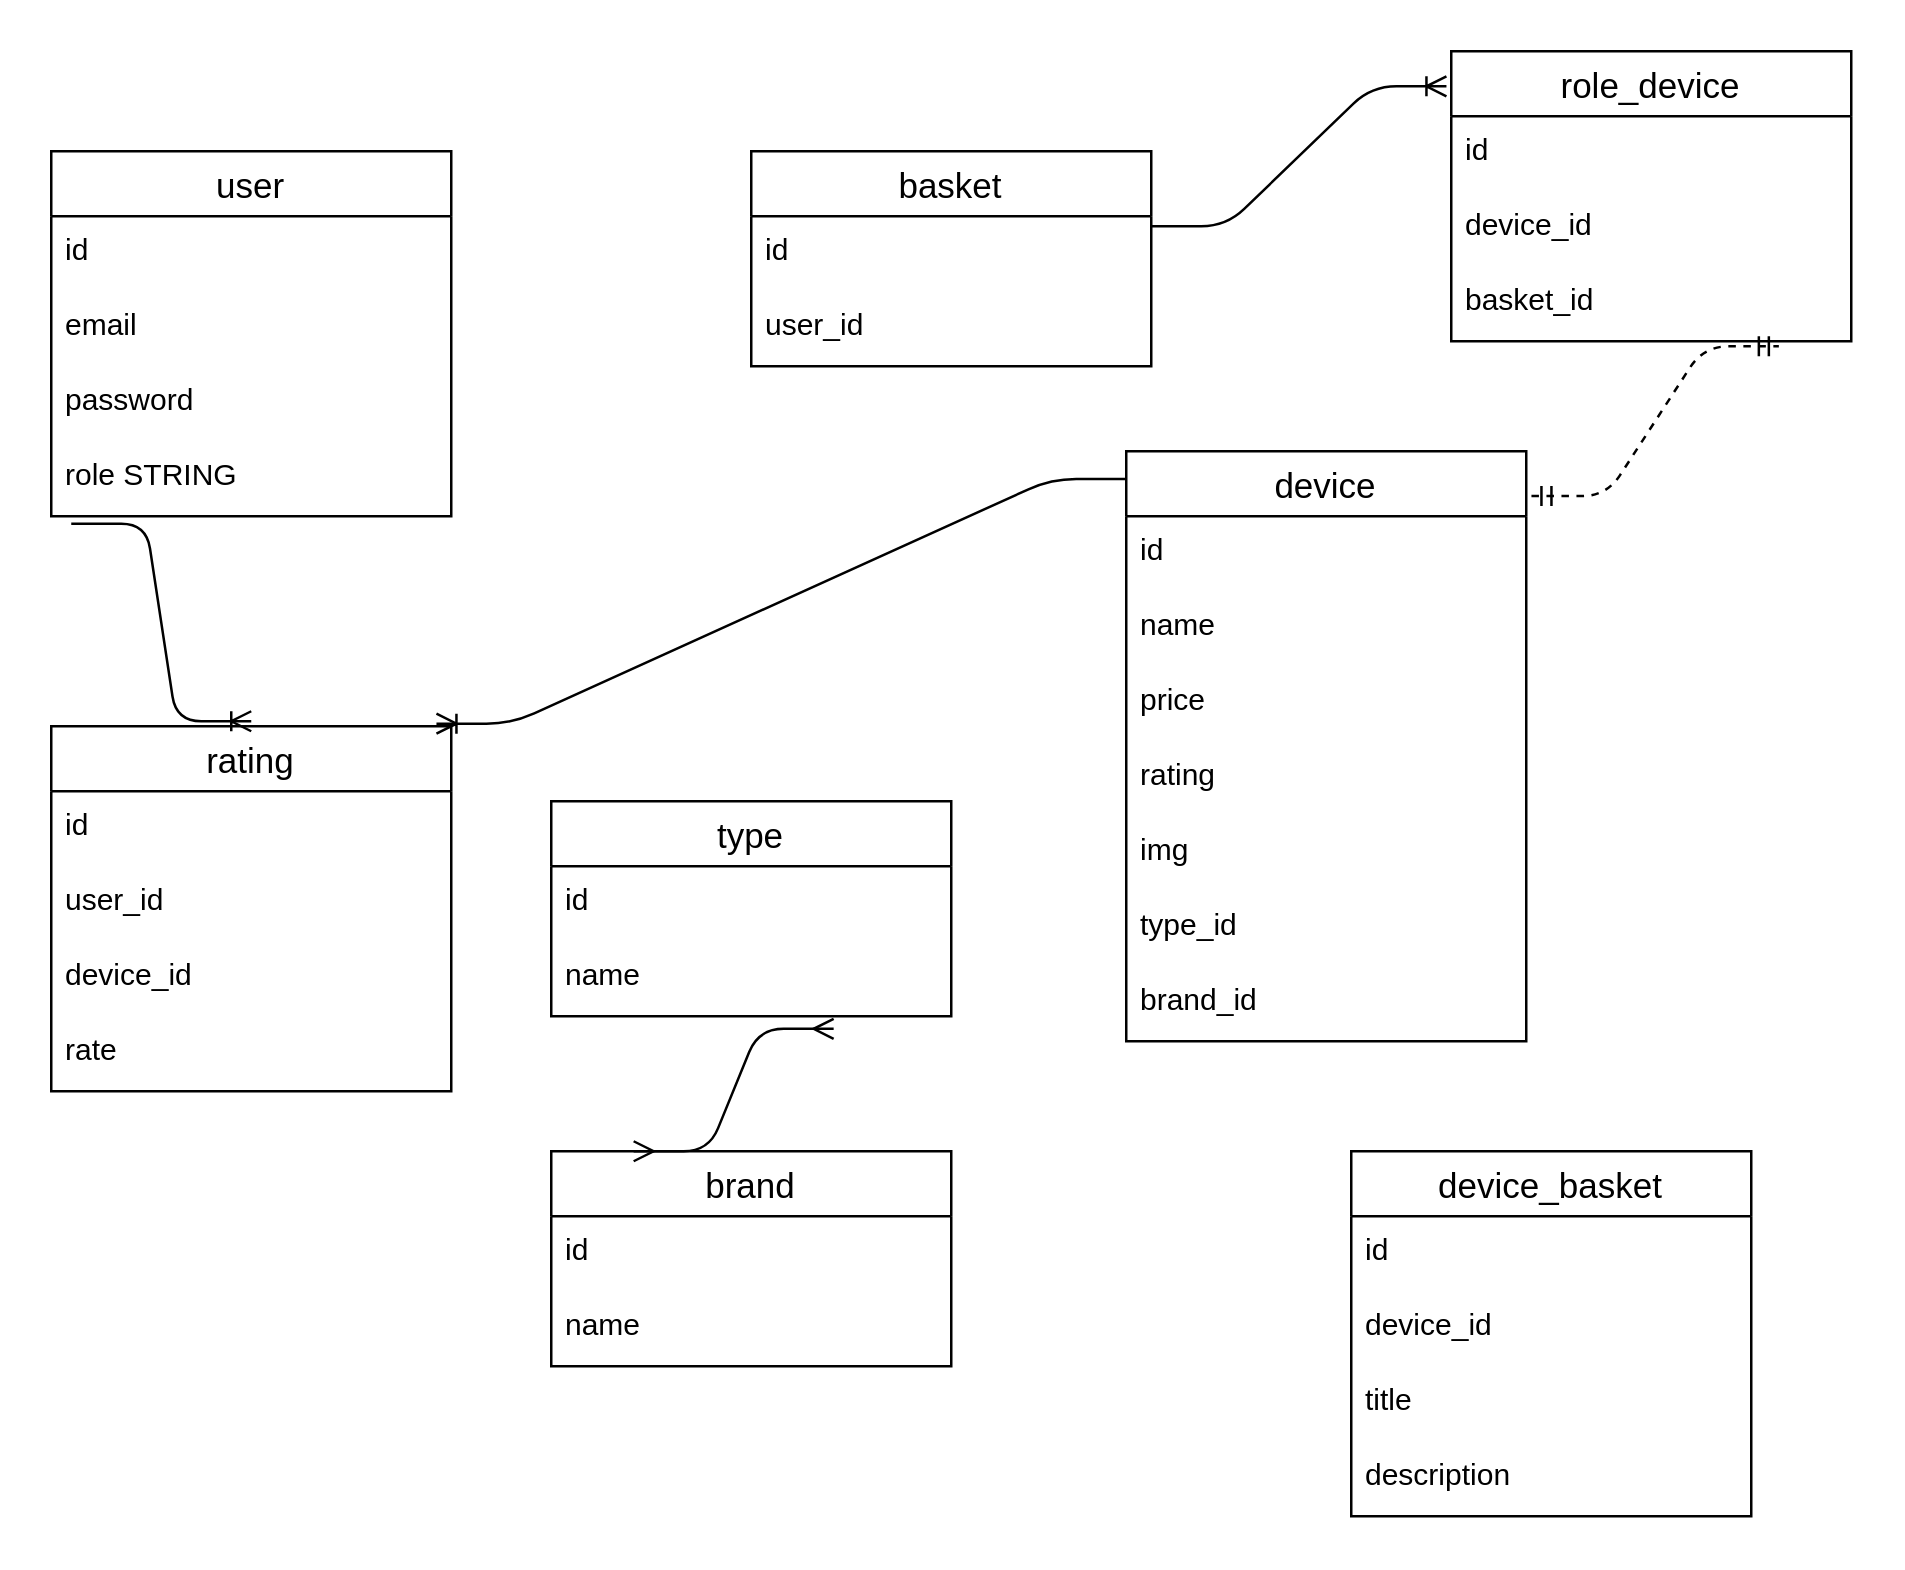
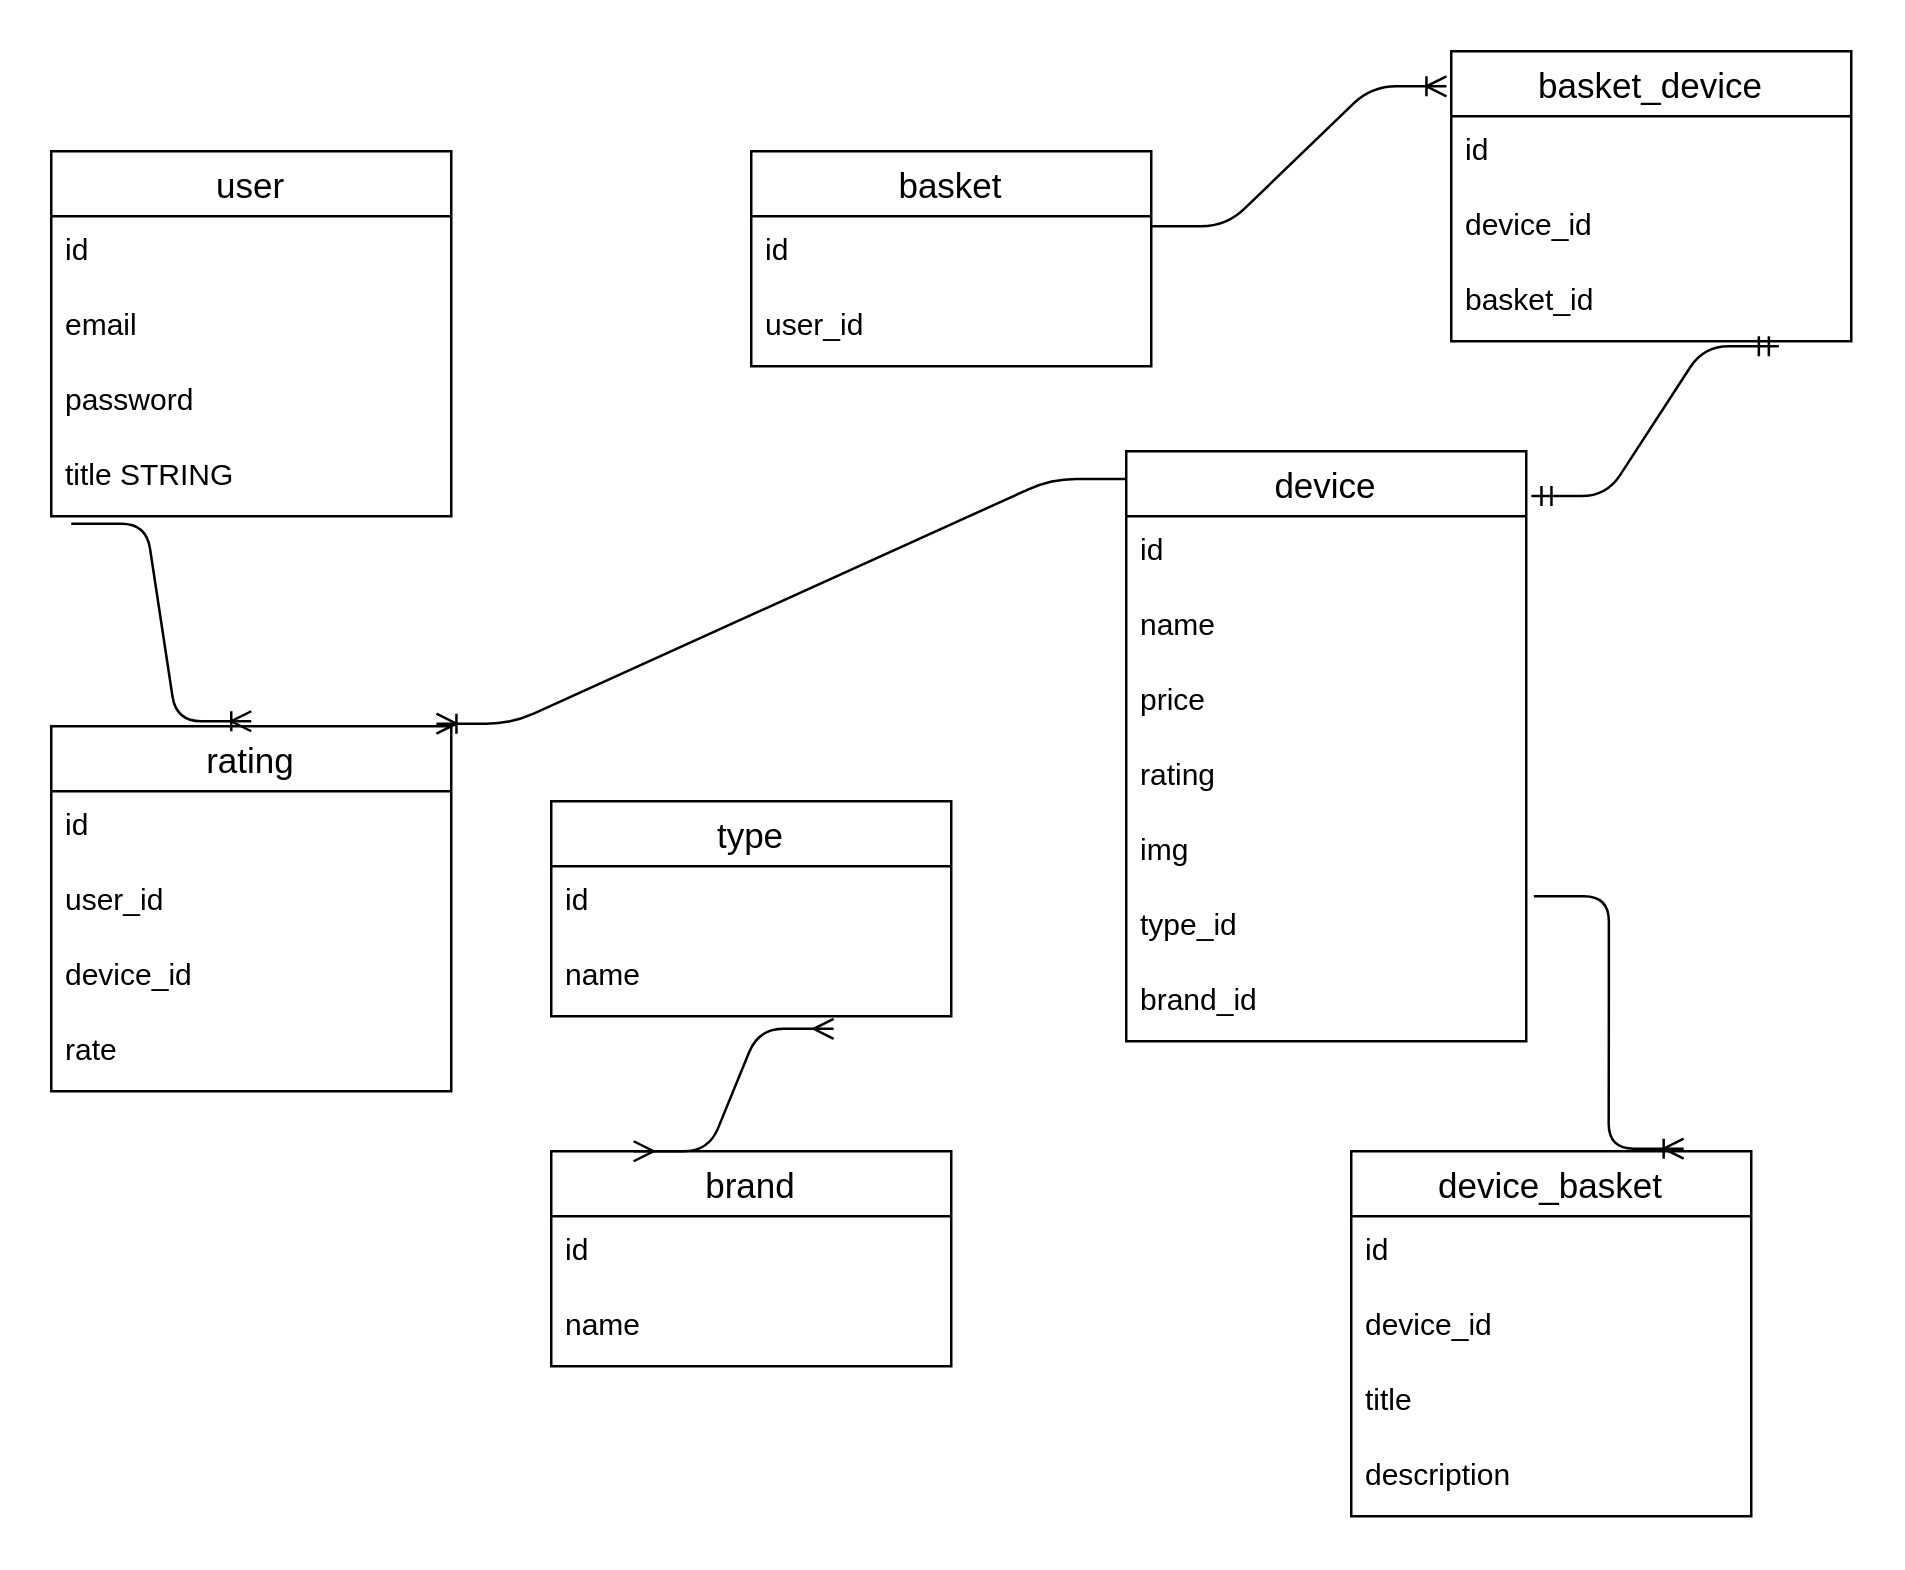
(1650, 86) -> (1650, 86)
(1655, 421) -> (1655, 421)
(150, 475) -> (154, 475)
none -> (1609, 1022)
